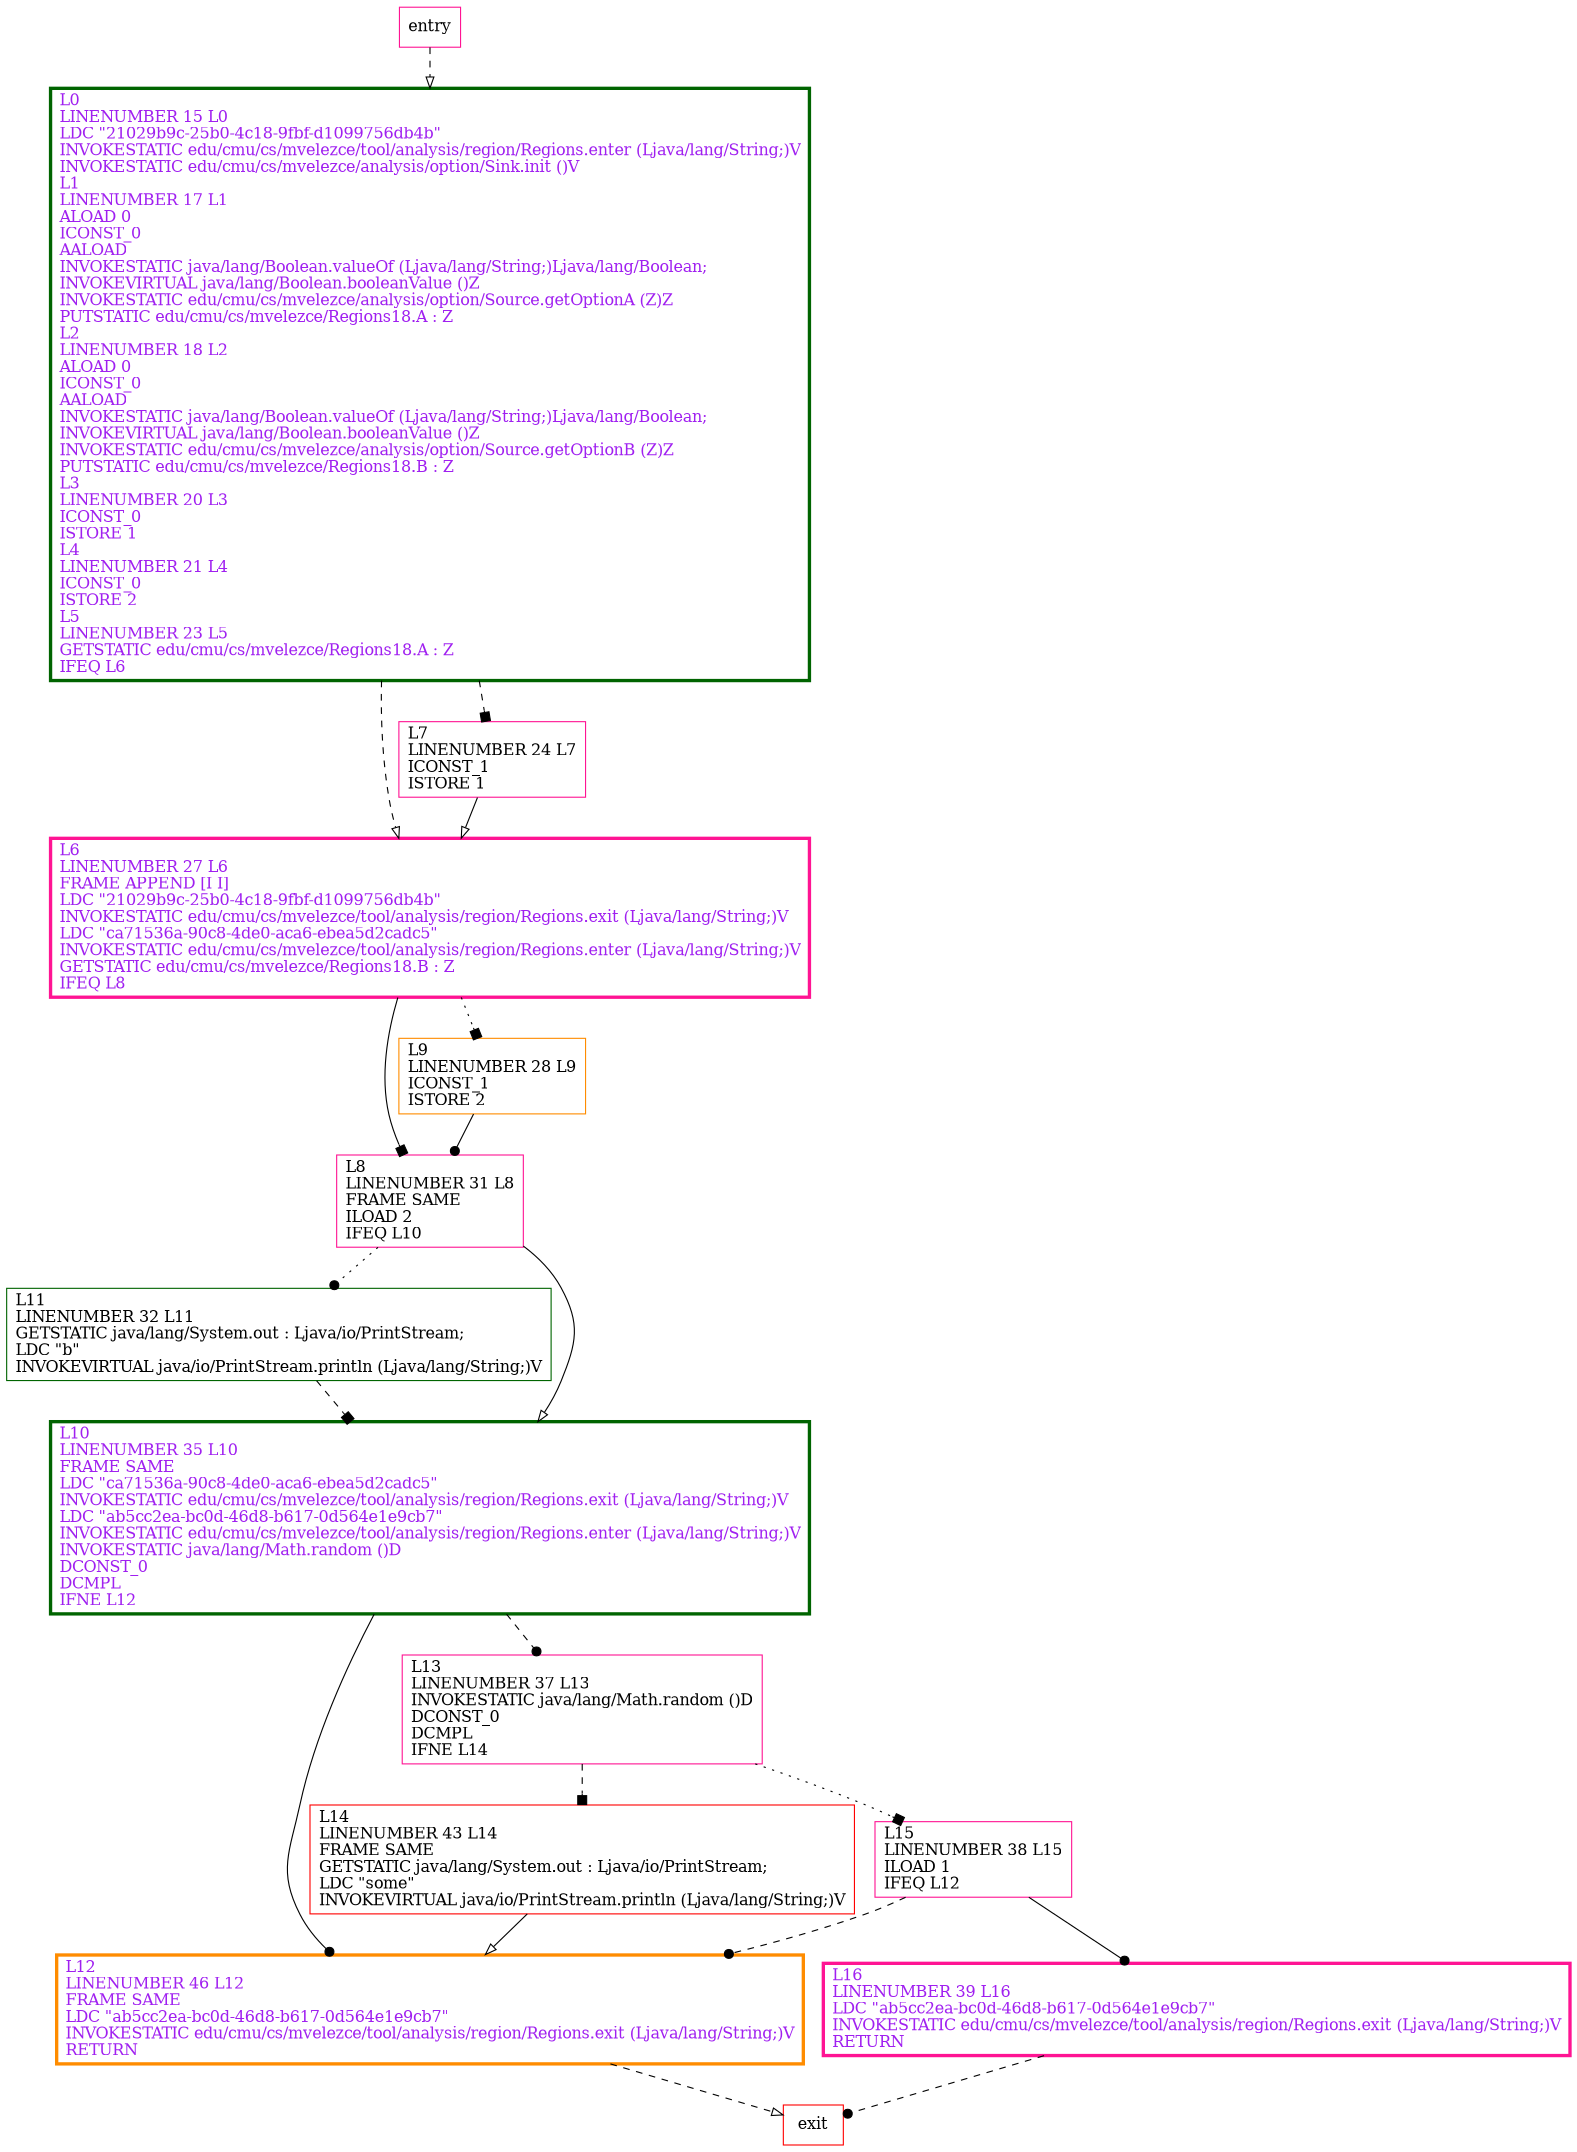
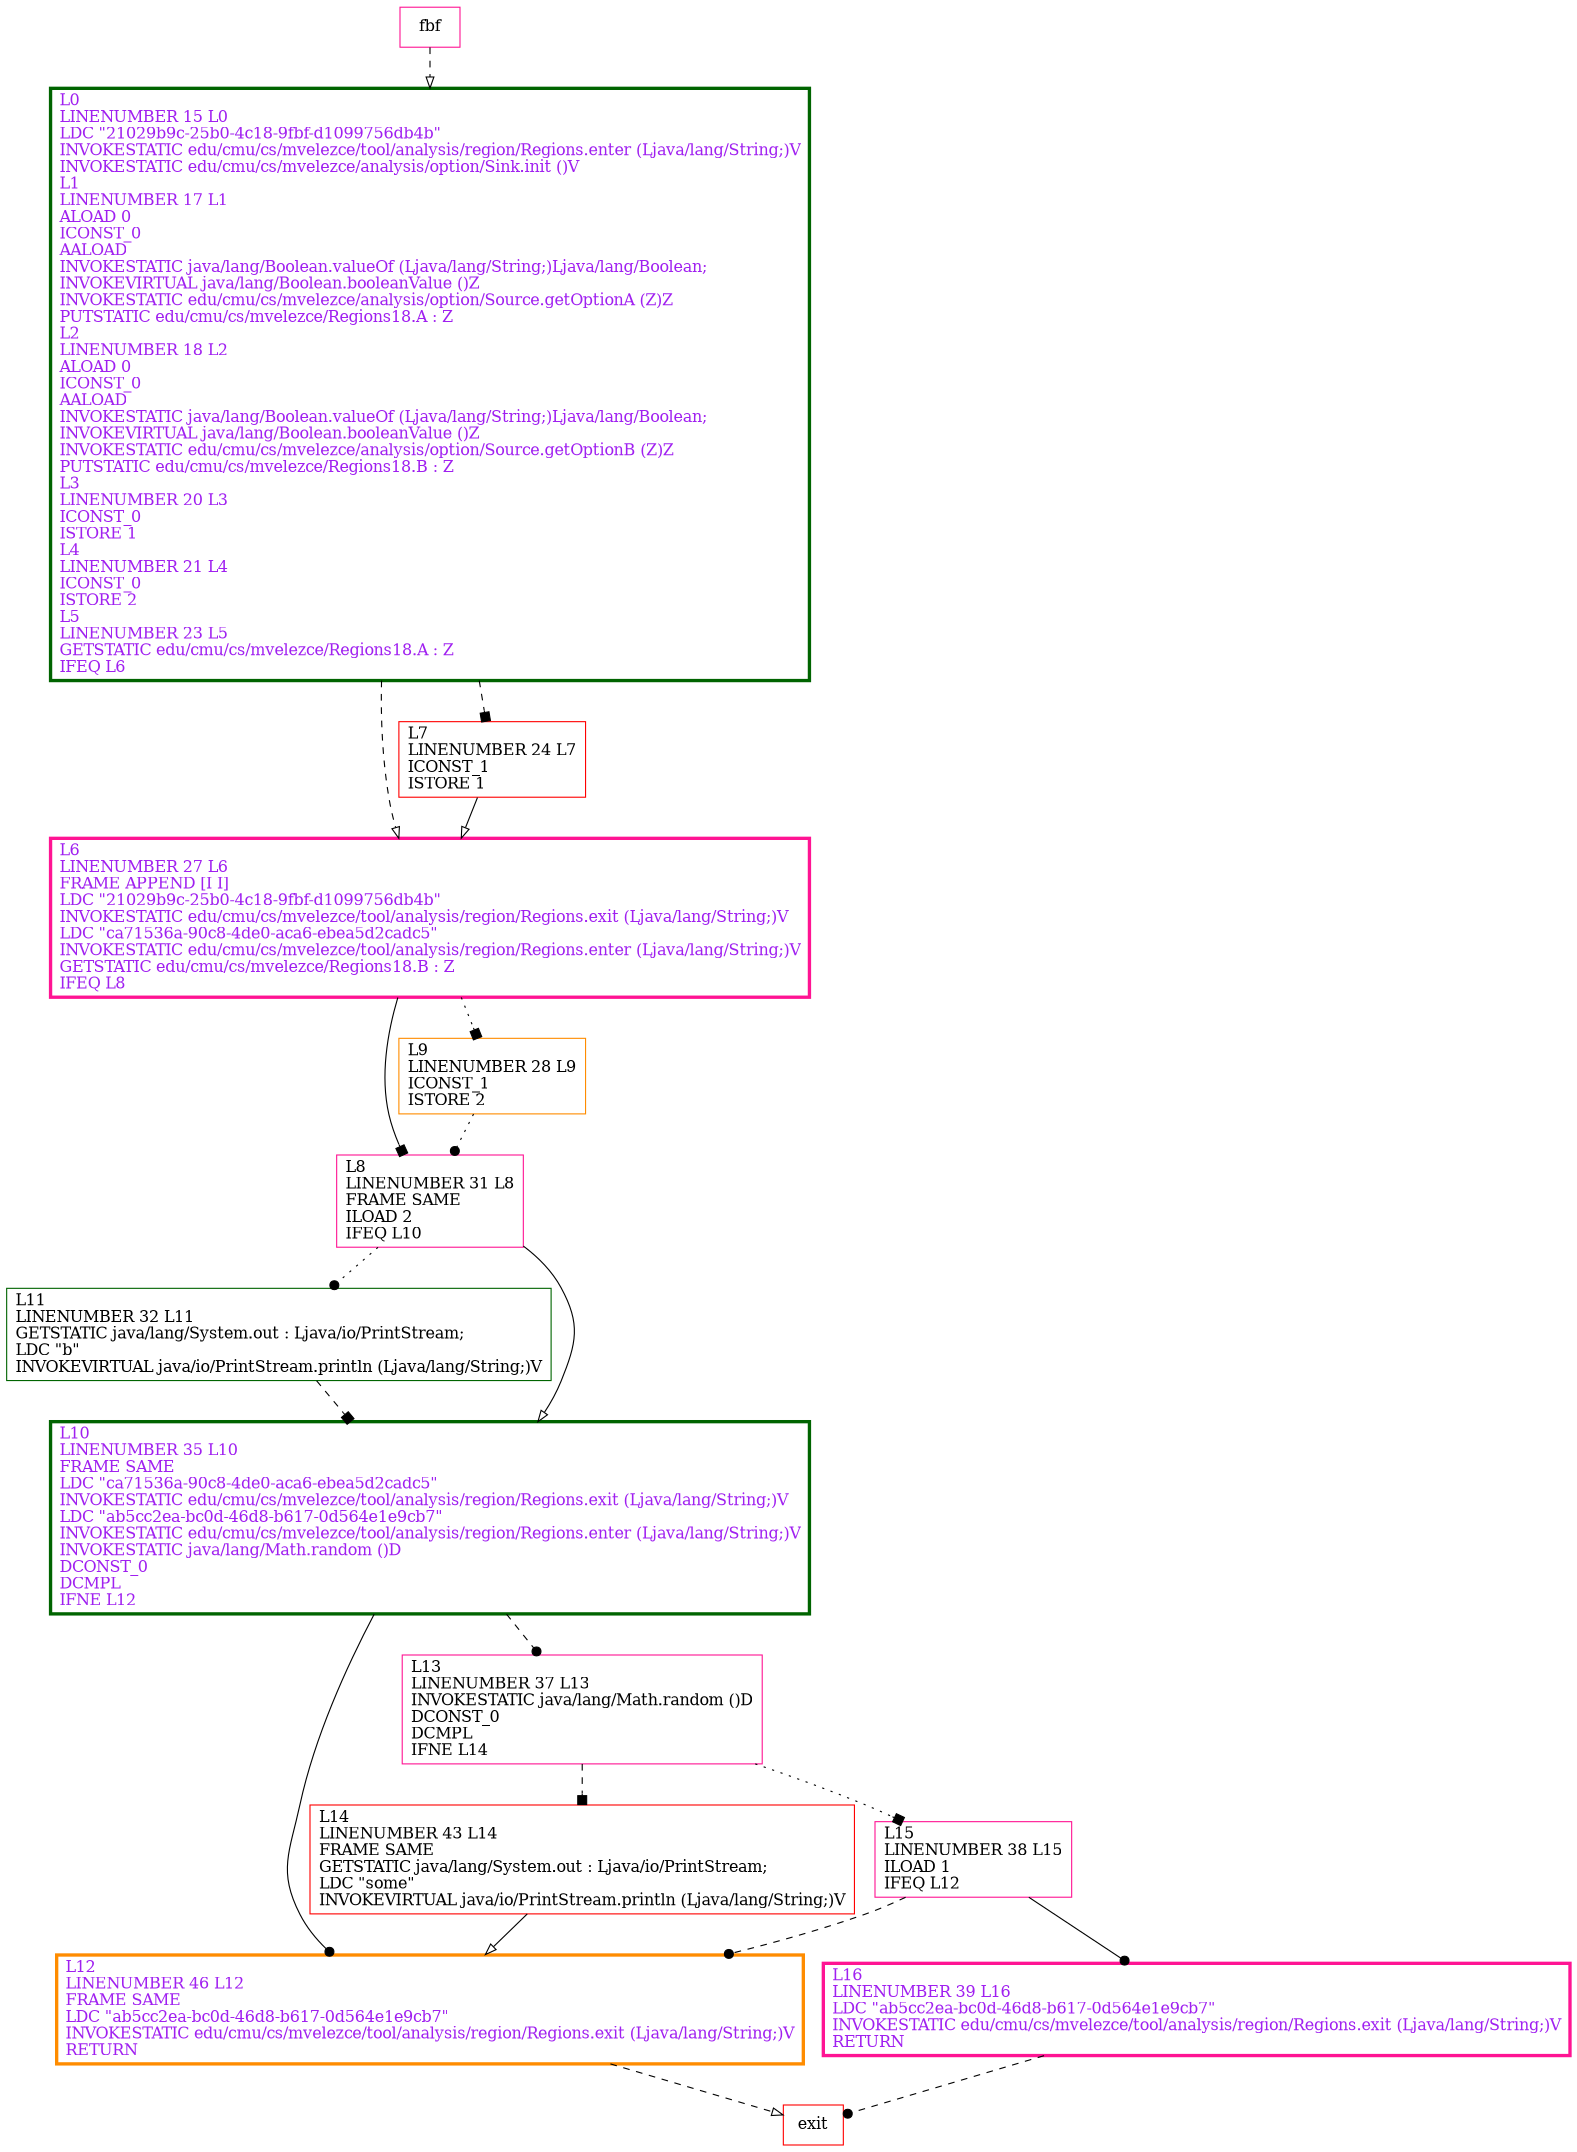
(430, 27) -> (430, 27)
(492, 759) -> (492, 759)
(465, 1131) -> (465, 1131)
